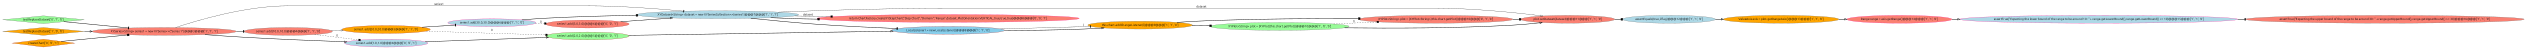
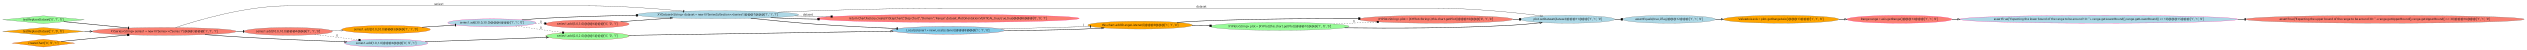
(1568, 19) -> (1568, 19)
(486, 33) -> (539, 29)
